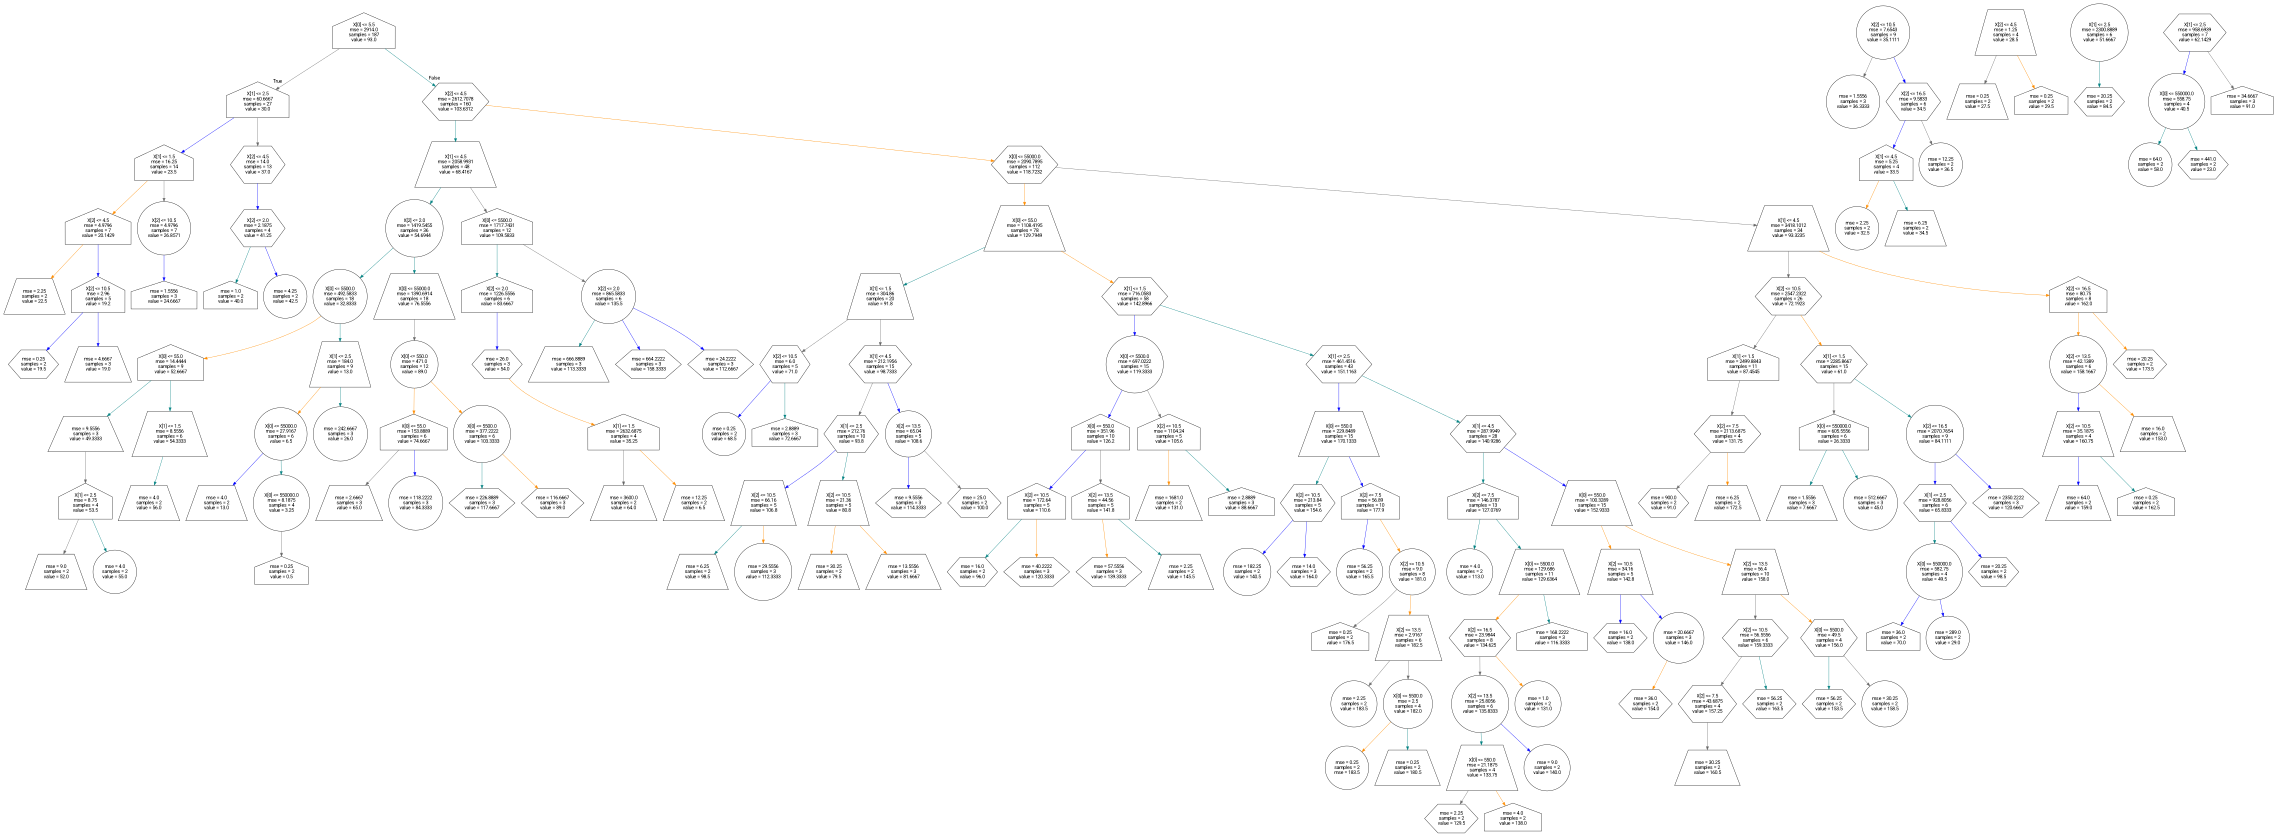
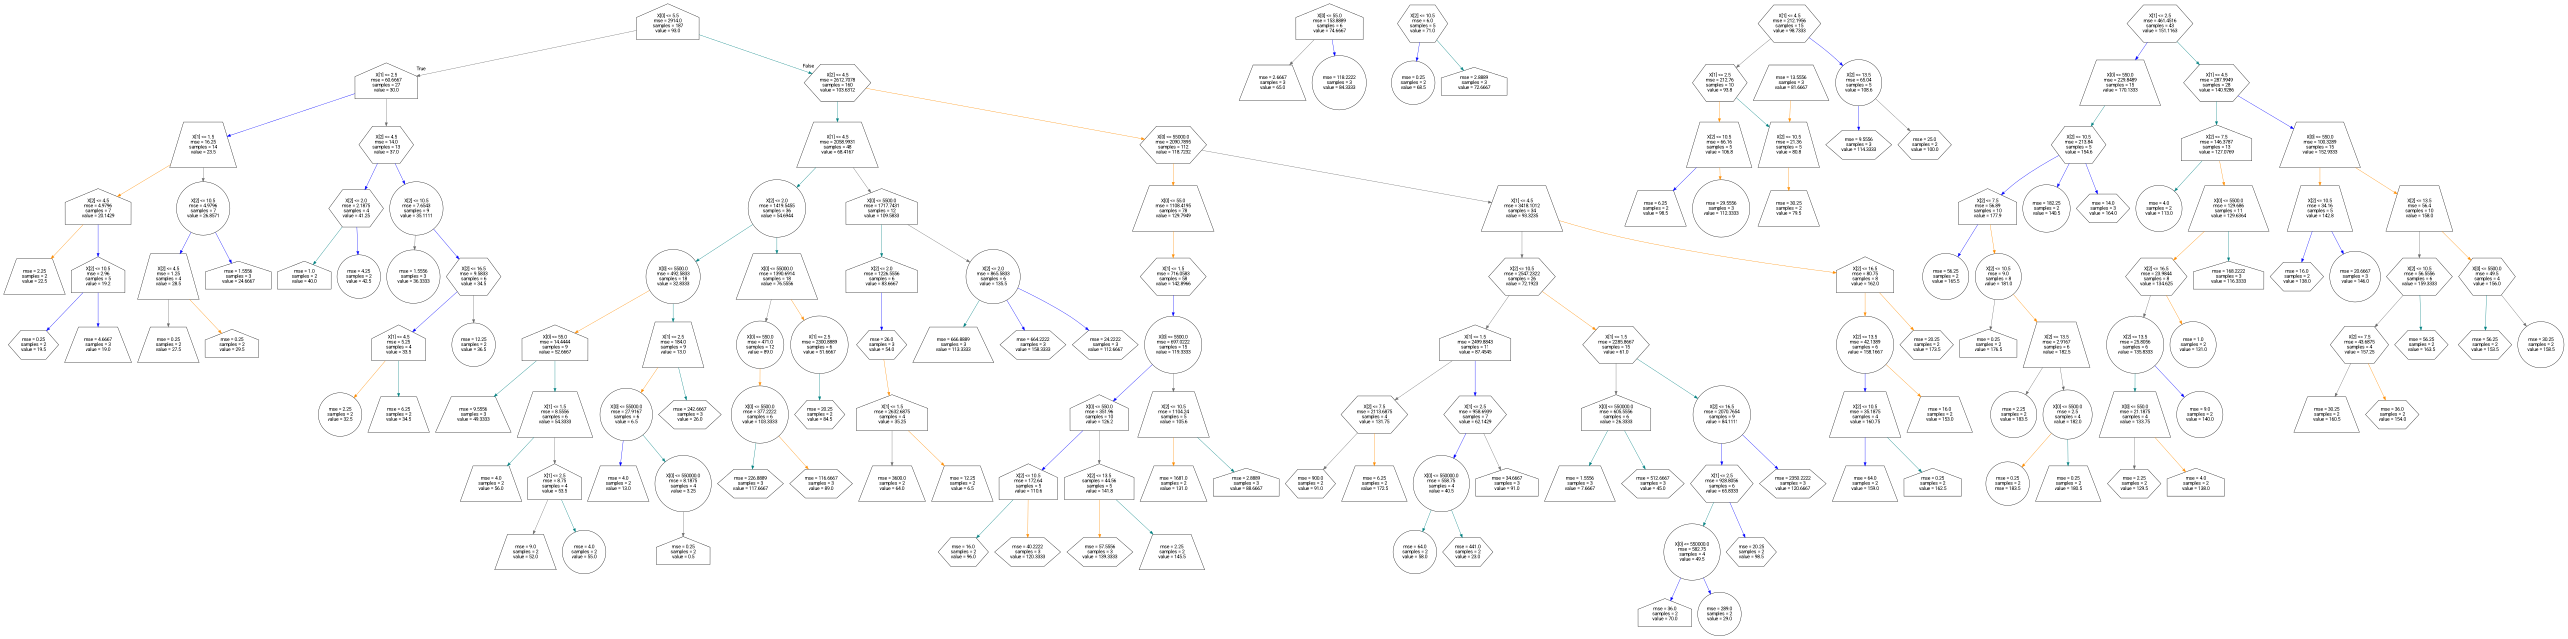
(164, 165) -> (203, 145)
none -> (399, 172)
none -> (186, 241)
(880, 296) -> none
none -> (797, 308)
(1235, 330) -> none
none -> (1475, 377)
(414, 399) -> none
(340, 434) -> (690, 415)
(1169, 434) -> (1174, 415)
(86, 466) -> (555, 449)
(813, 469) -> (1719, 110)
(1355, 470) -> (2030, 172)
(1101, 503) -> (1099, 484)
(1870, 503) -> (1653, 484)
(1507, 533) -> (2222, 172)
(729, 539) -> (1686, 178)
(872, 539) -> (1790, 110)
(1661, 674) -> (2376, 380)
